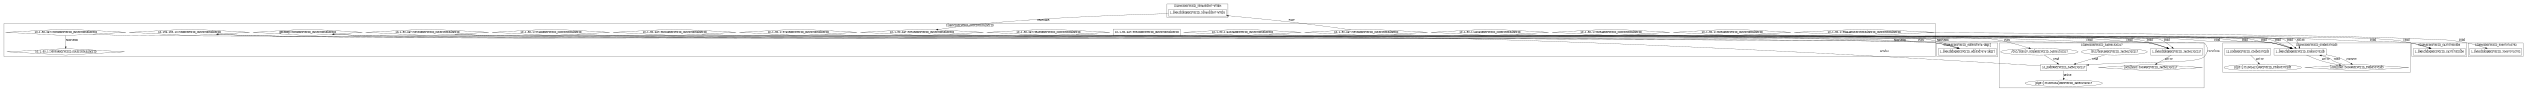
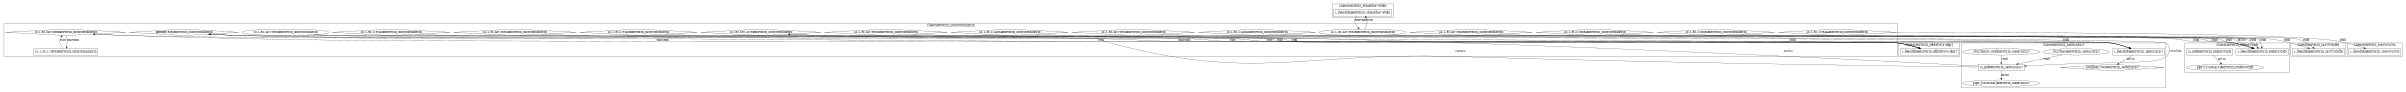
(1290, 22) -> (1367, 25)
(427, 32) -> (285, 32)
(922, 32) -> (1363, 32)
(1147, 32) -> (886, 32)
(1864, 32) -> (1837, 32)
(1242, 36) -> (1117, 37)
none -> (917, 41)
none -> (60, 43)
none -> (1138, 49)
(66, 52) -> (66, 52)
(2357, 68) -> none
